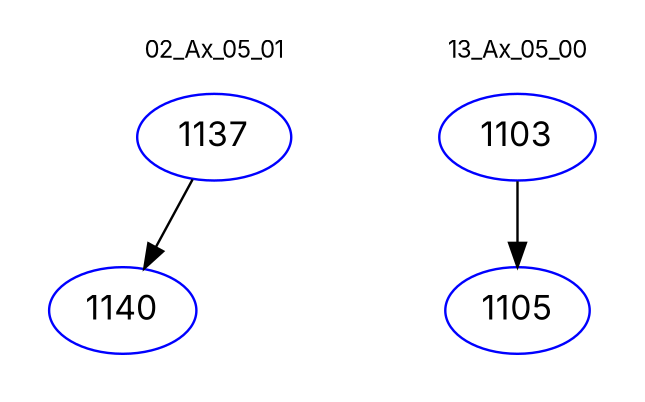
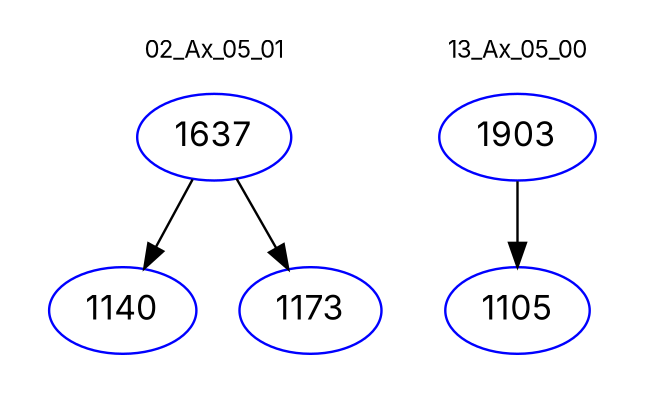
(214, 137) -> (214, 137)
(517, 137) -> (517, 137)
none -> (310, 310)
